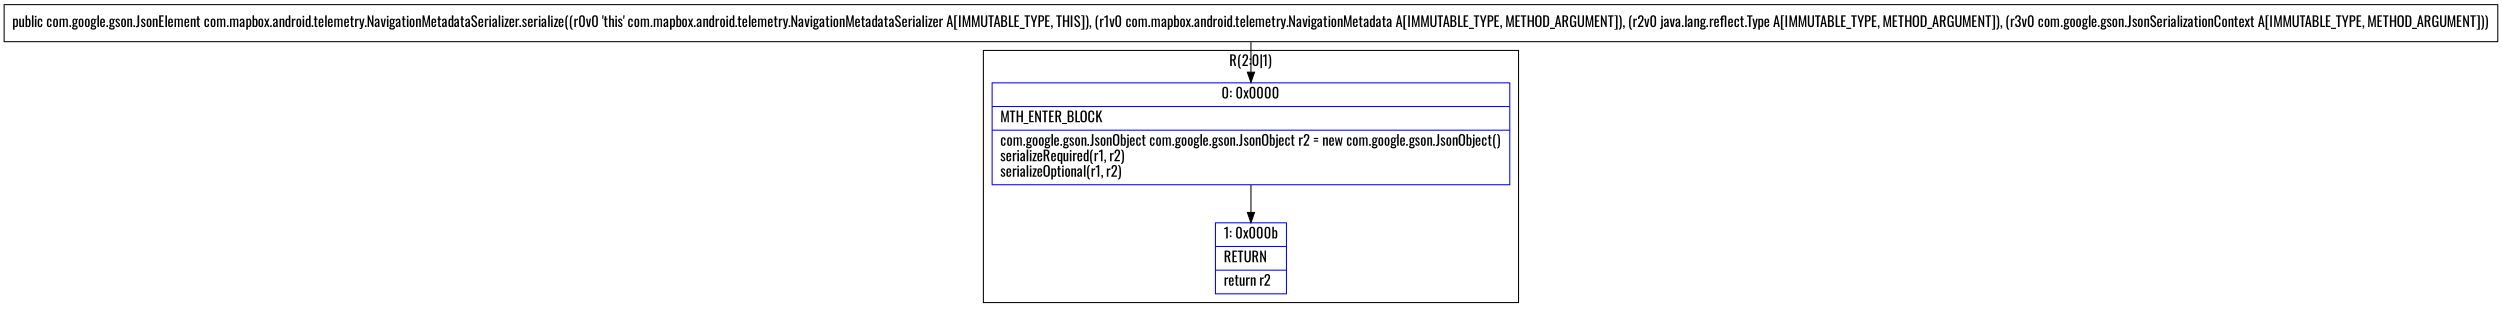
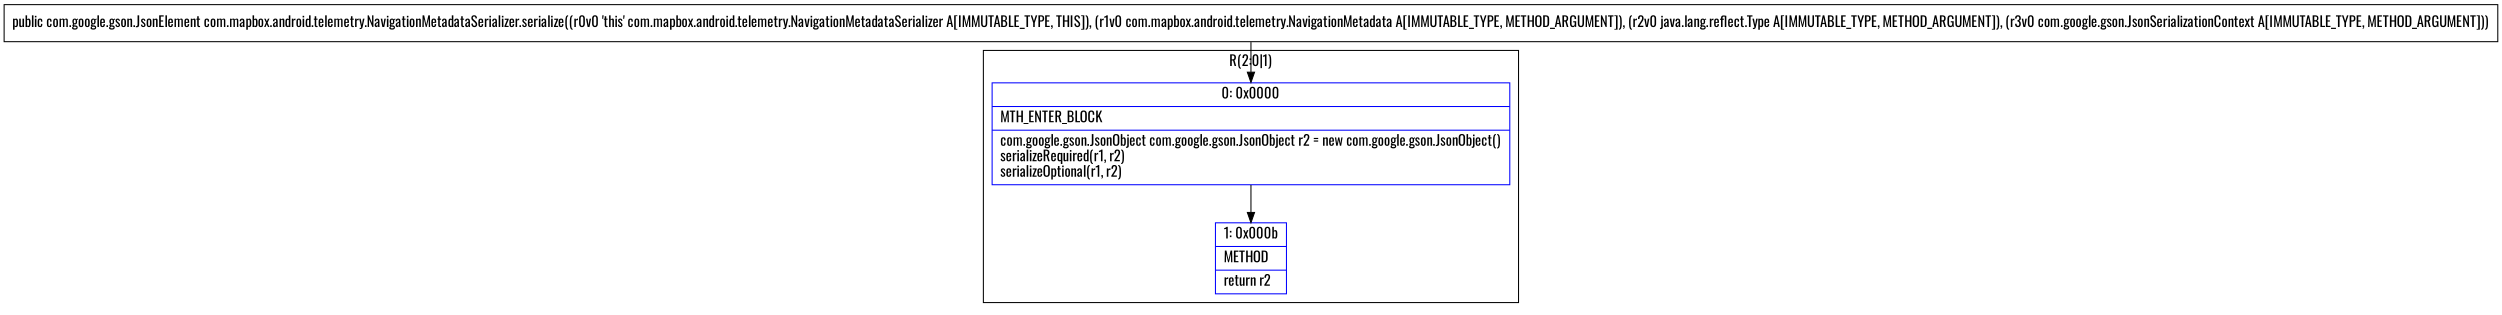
(1246, 258) -> (1246, 258)
